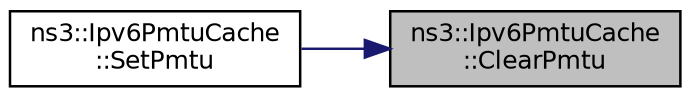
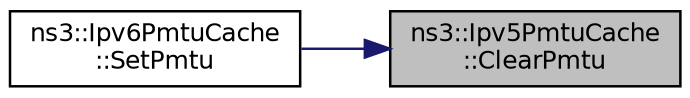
(535, 49) -> (535, 49)
